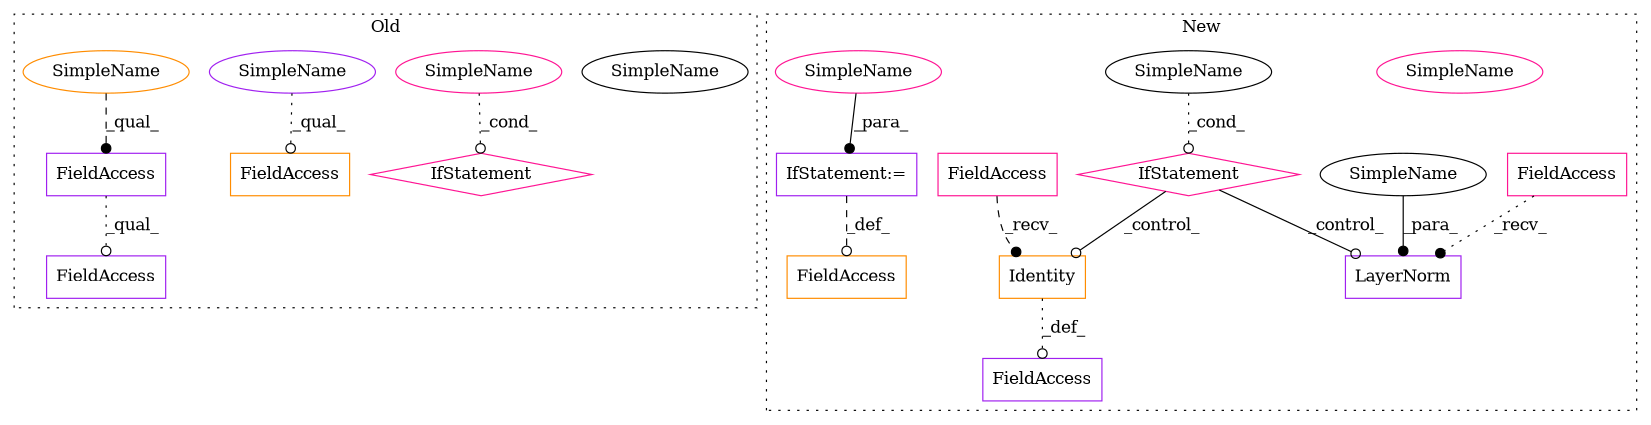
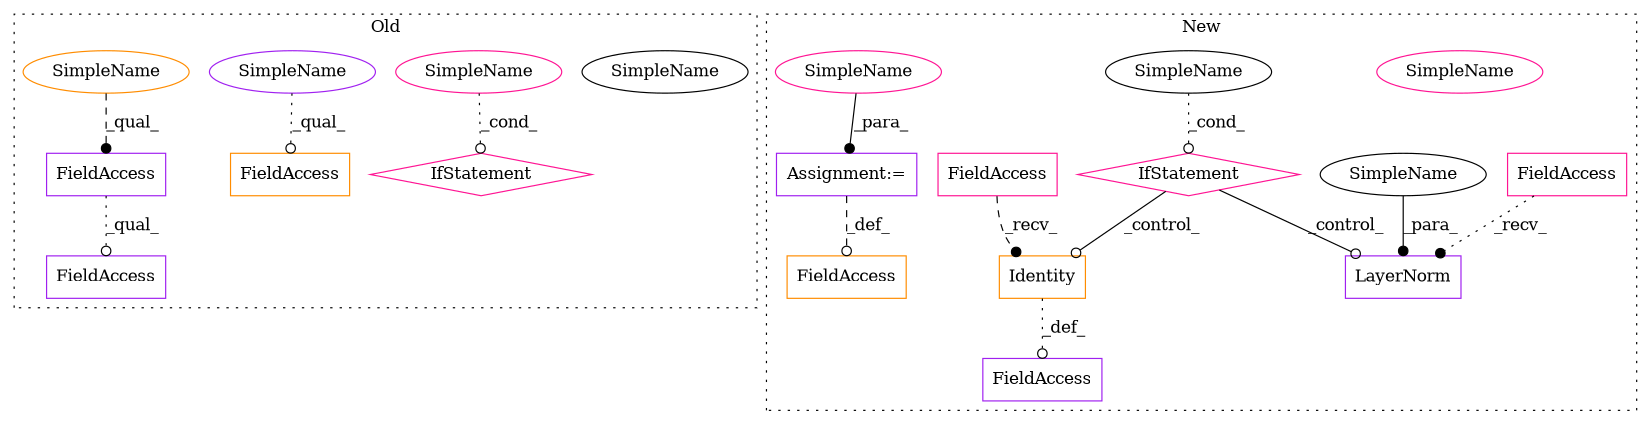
(847, 175) -> (847, 175)
